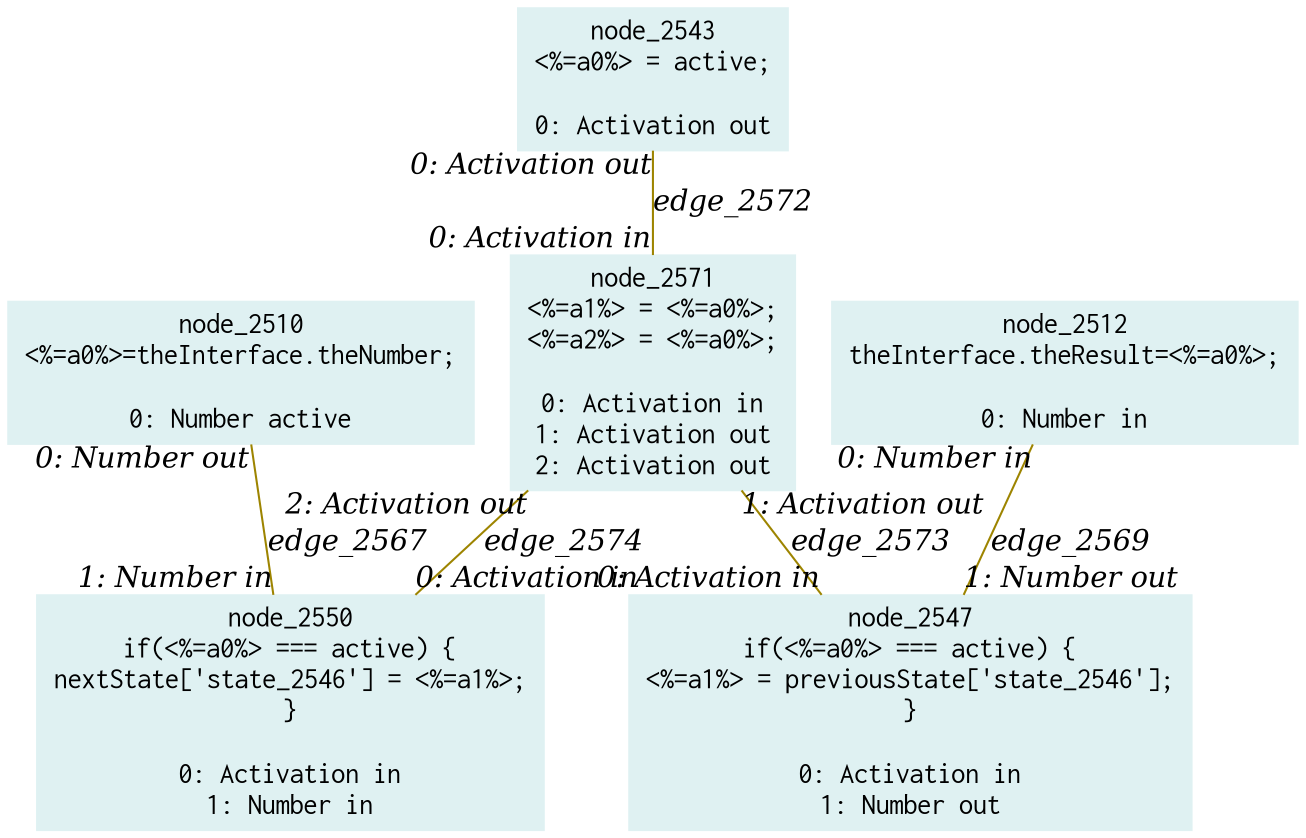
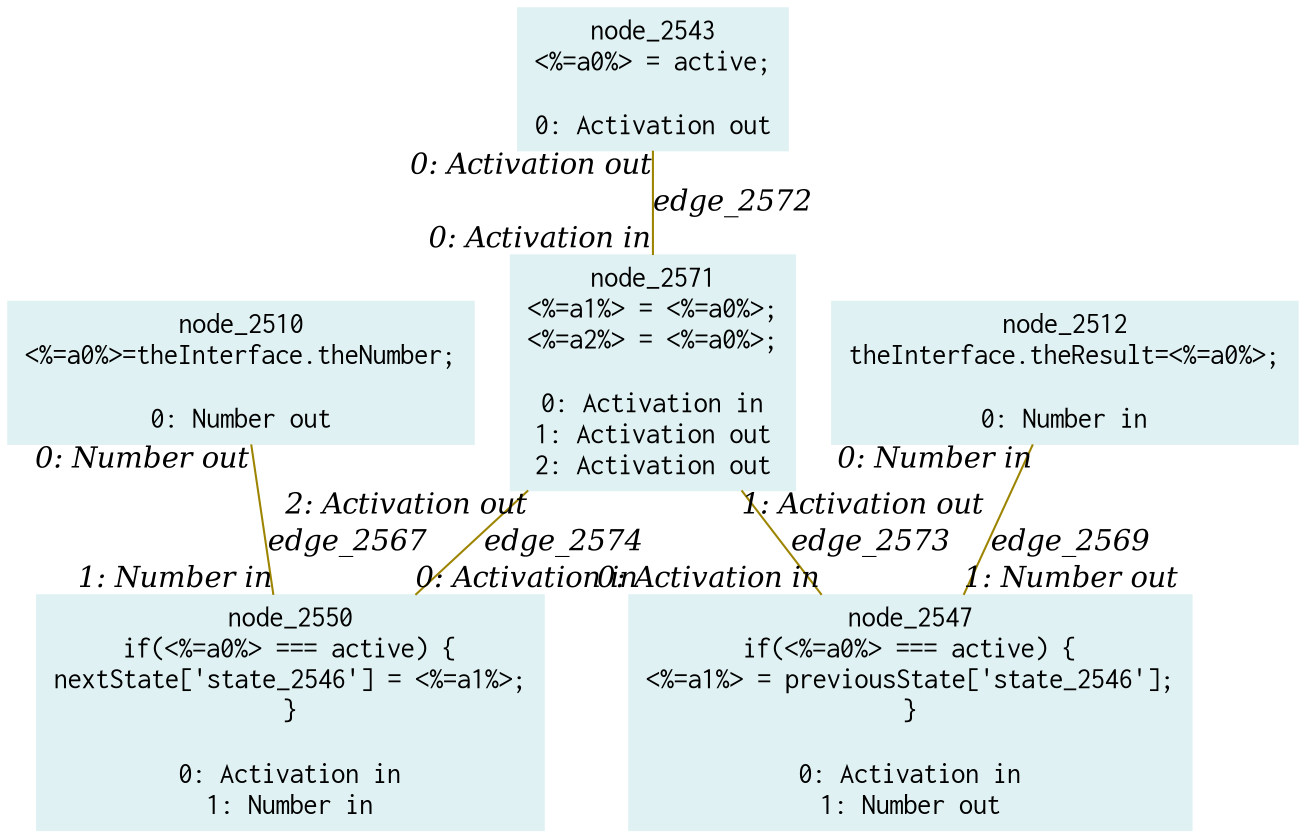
(241, 373) -> (241, 373)
